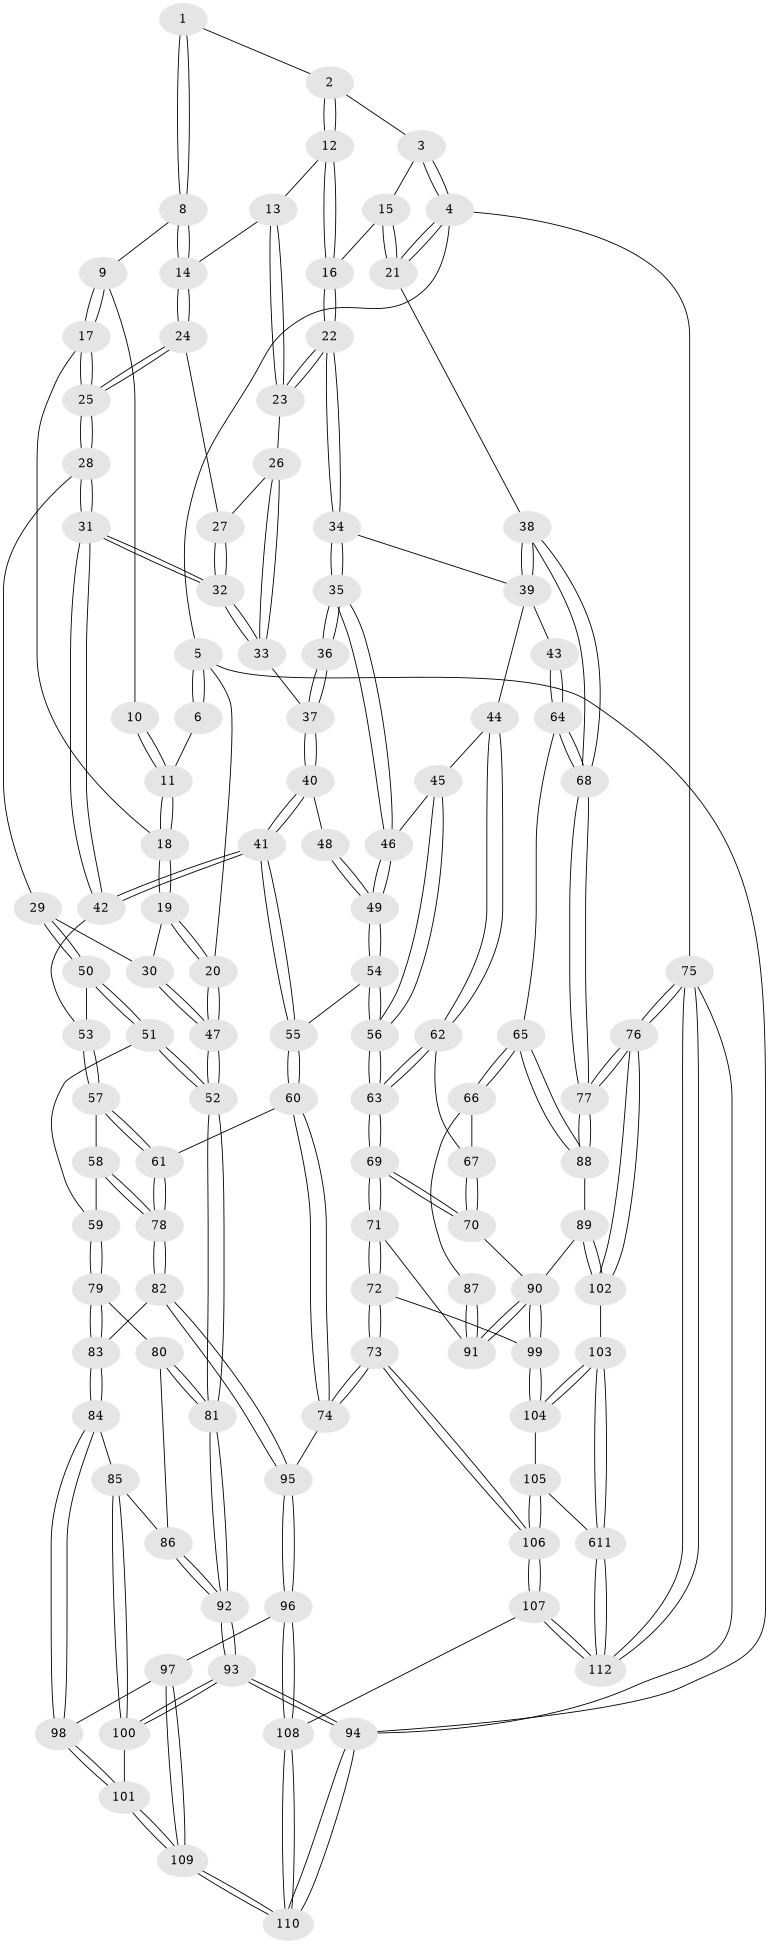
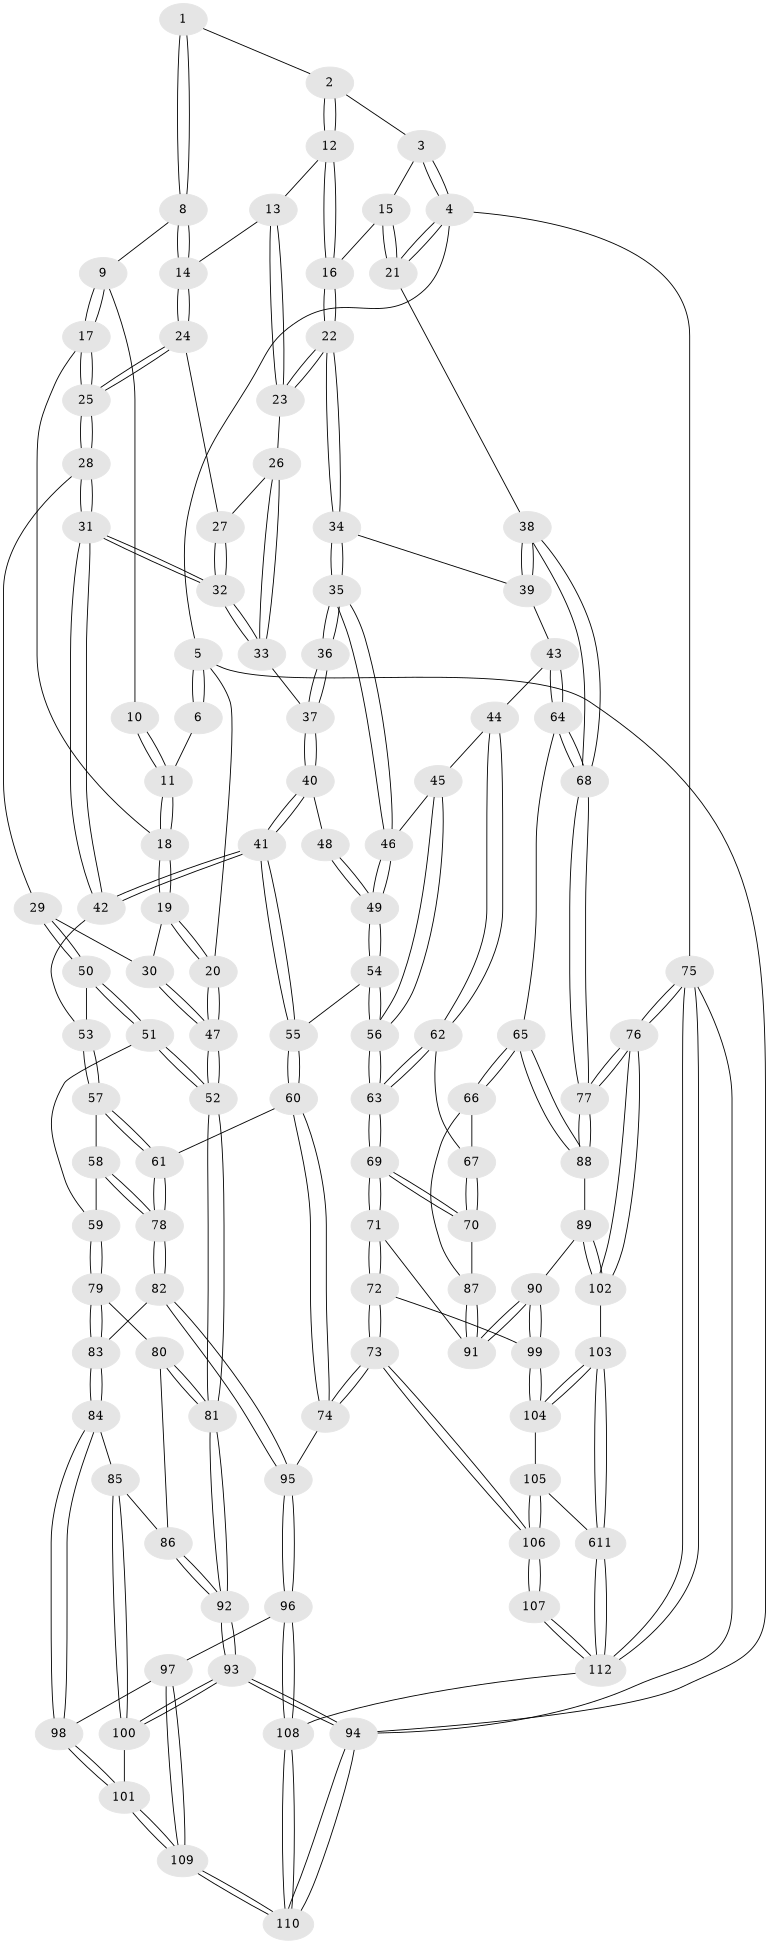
(511, 654) -> (523, 688)
(503, 1258) -> (472, 1258)
(411, 1670) -> (440, 1691)
